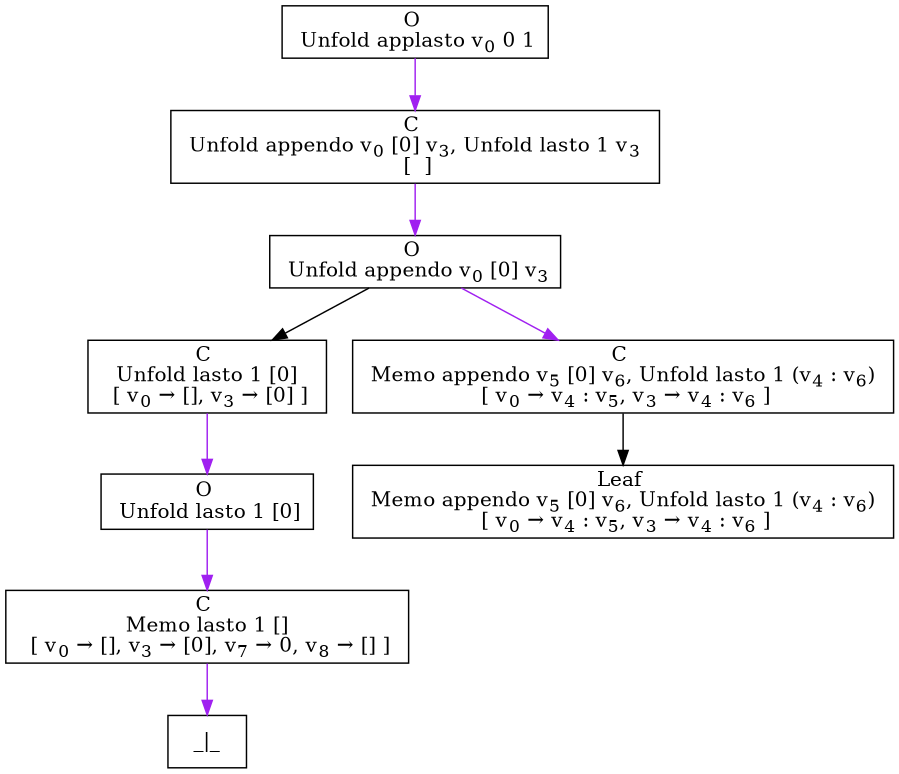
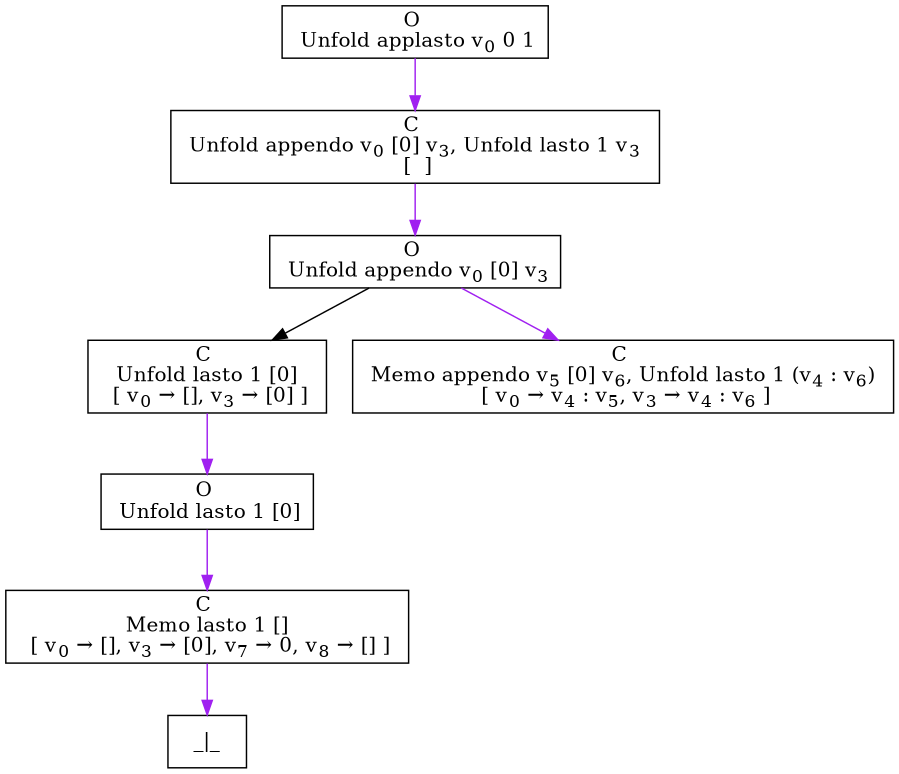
(623, 502) -> none
